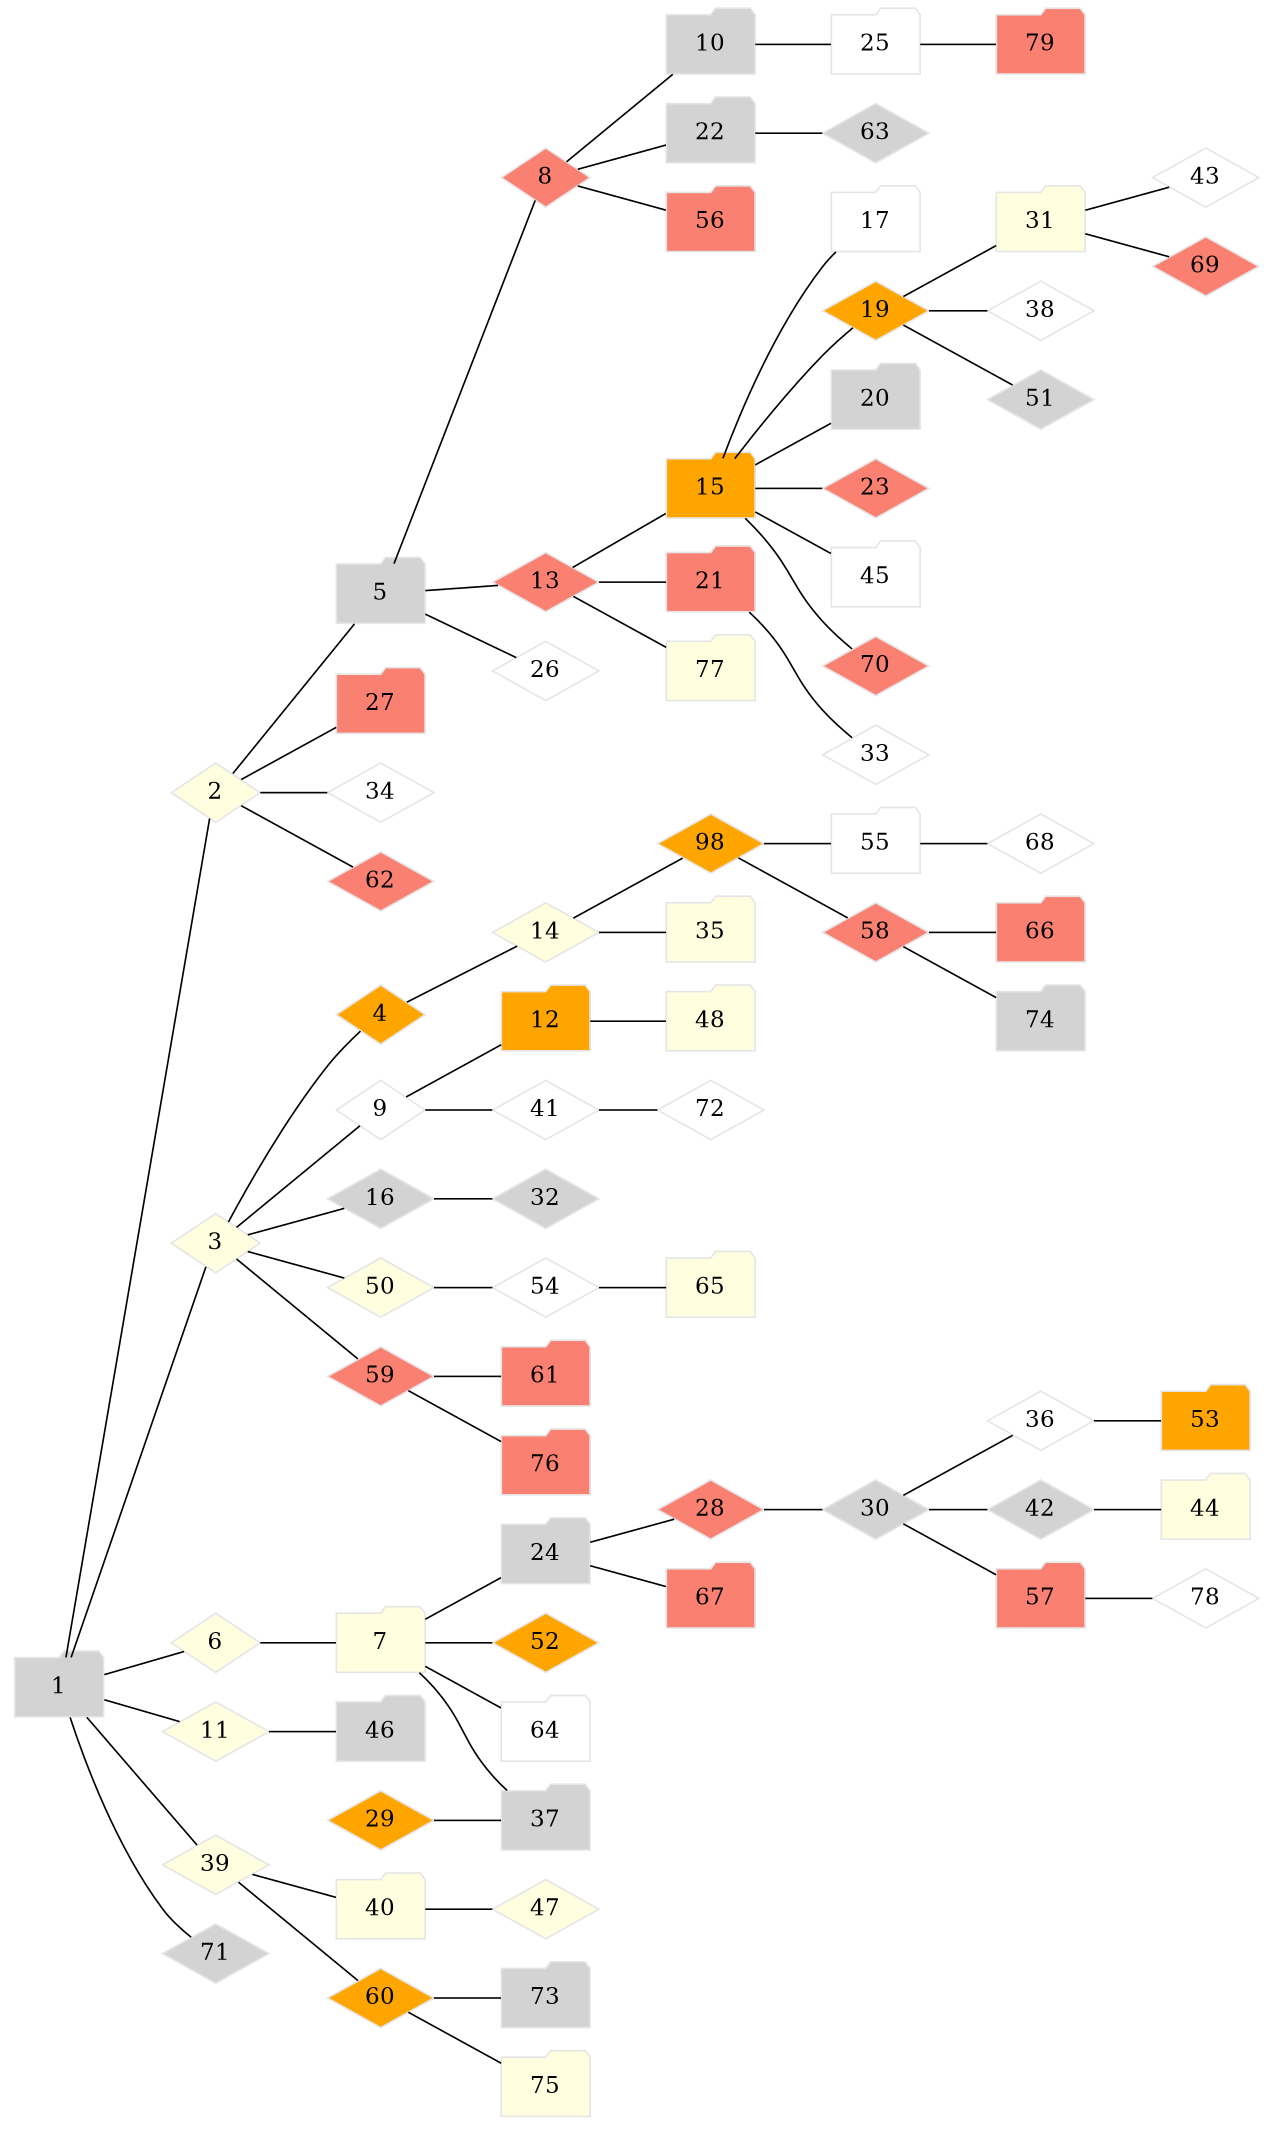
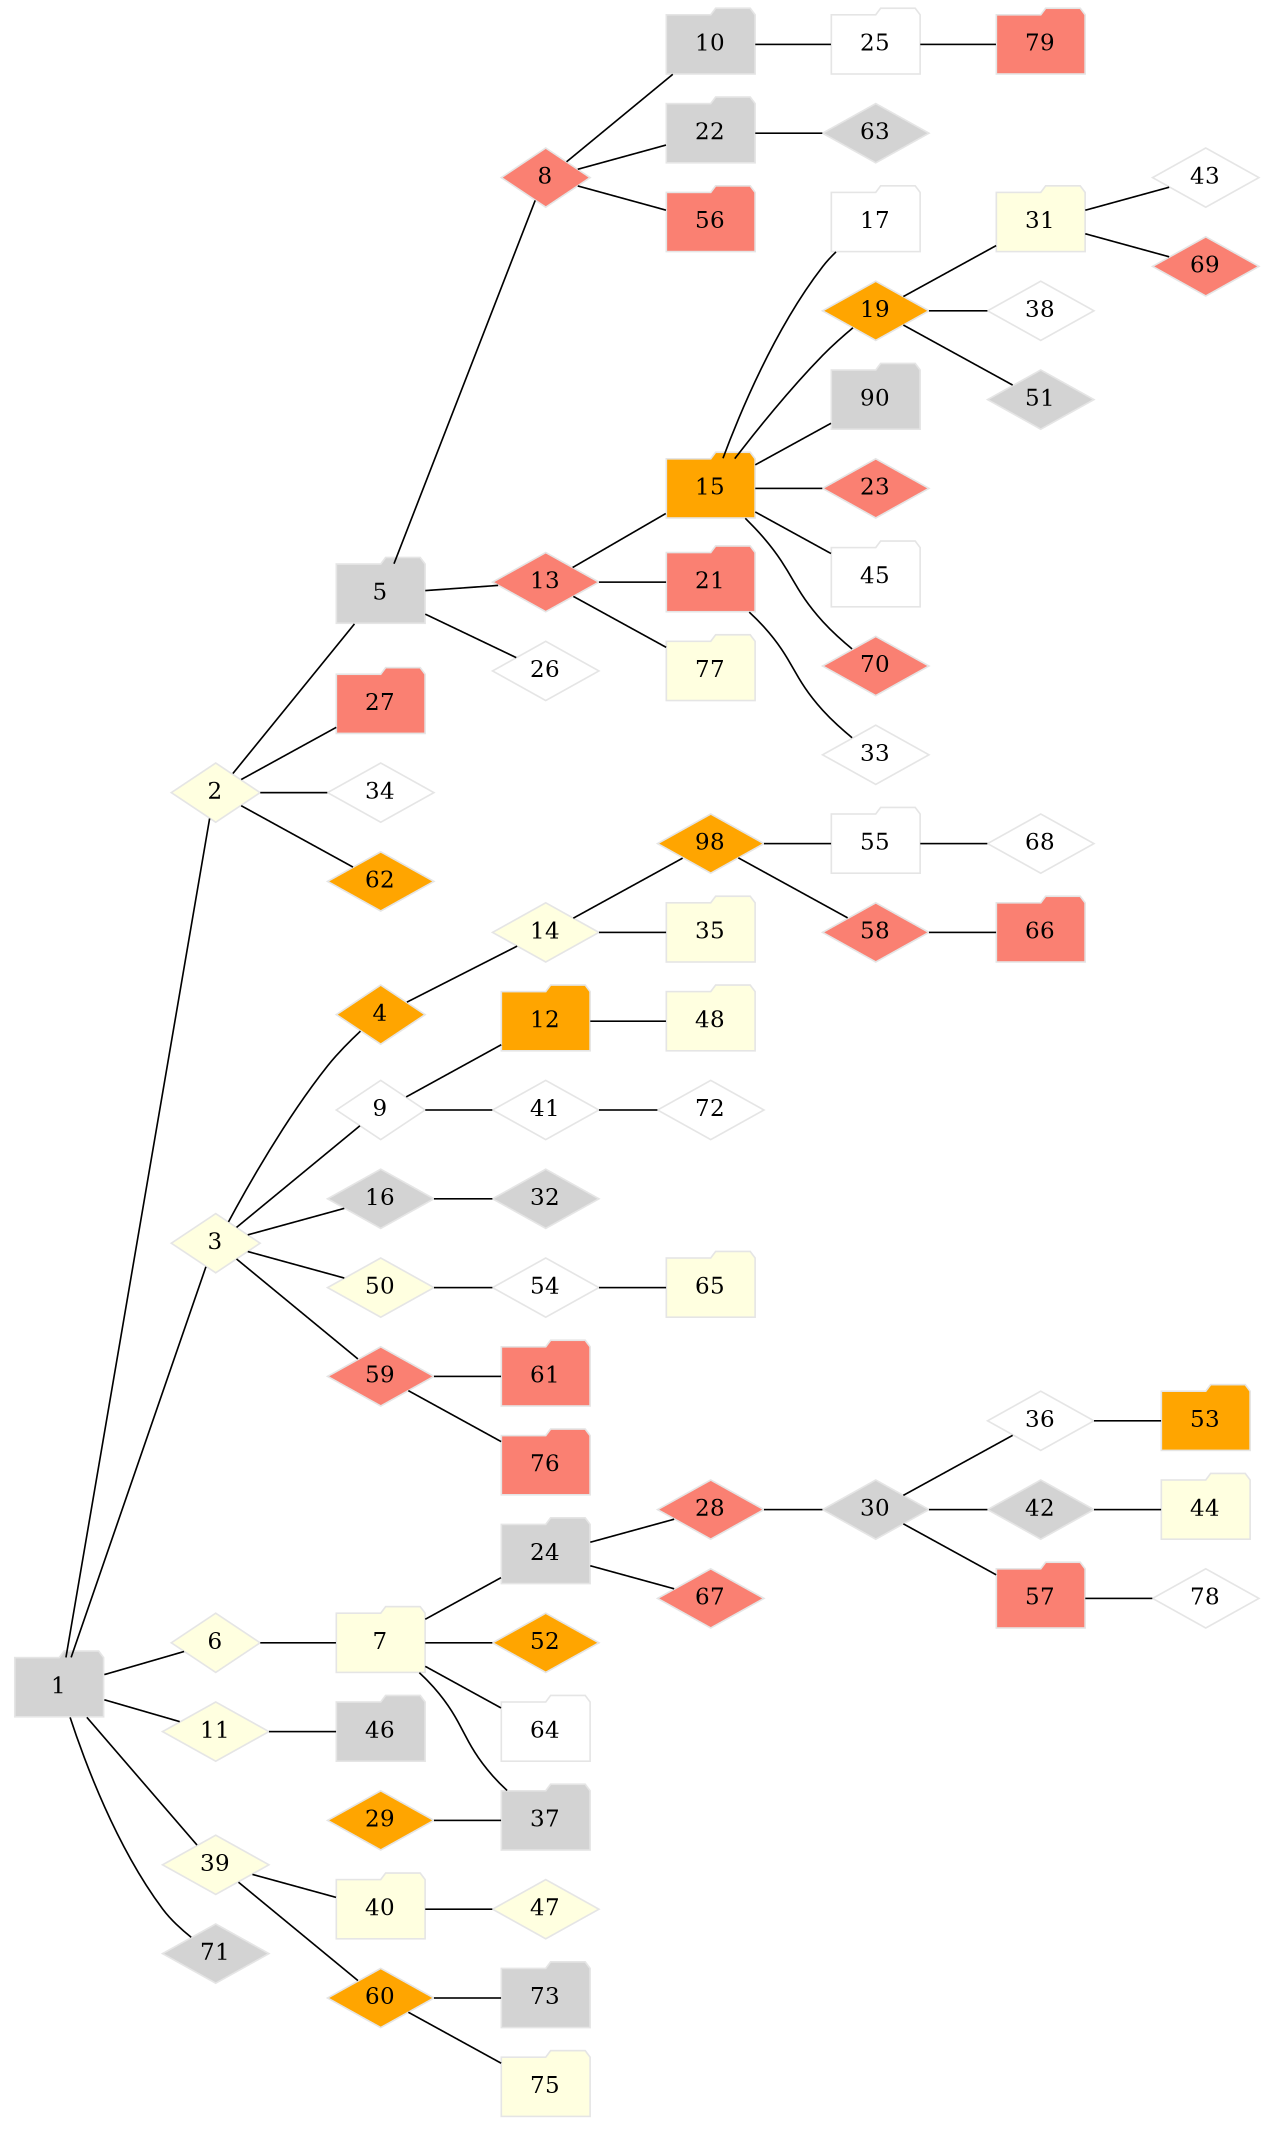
(876, 400) -> (876, 400)
(381, 881) -> (381, 881)
(1041, 1021) -> none
(711, 1598) -> (711, 1598)
